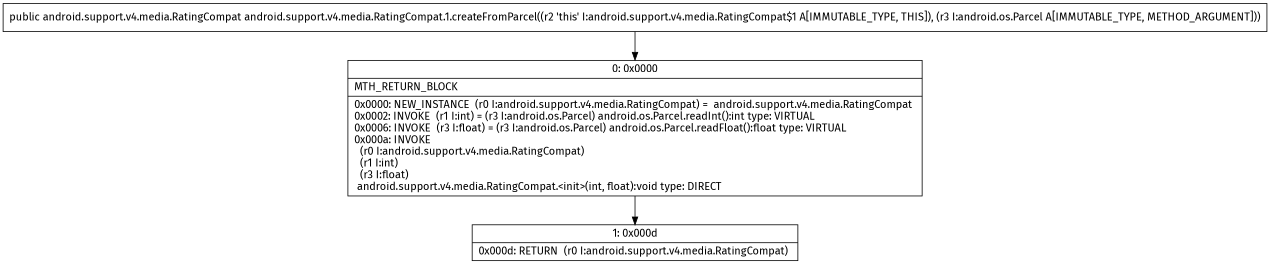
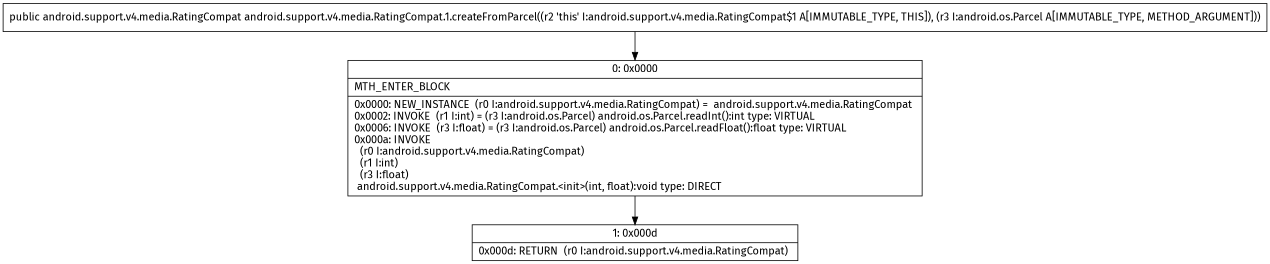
(406, 87) -> (402, 87)
